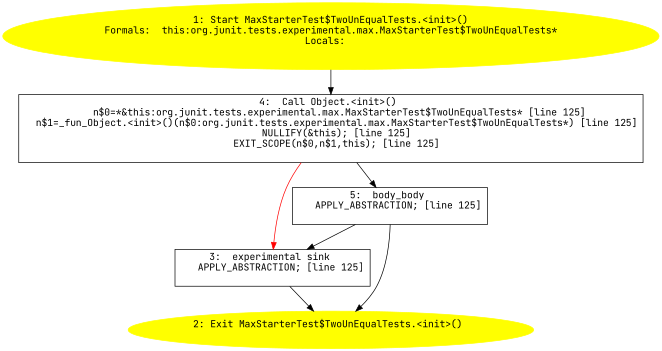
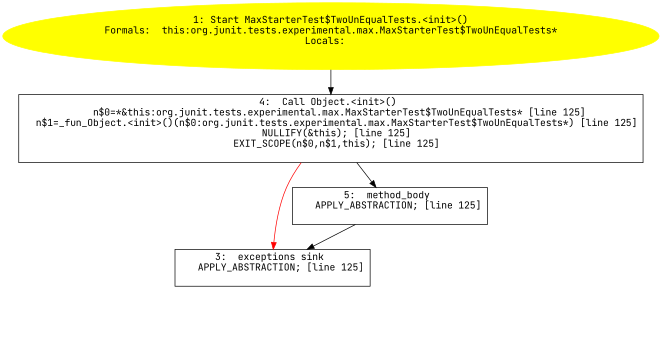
(390, 206) -> (390, 206)
(273, 268) -> (273, 268)
(331, 330) -> none
